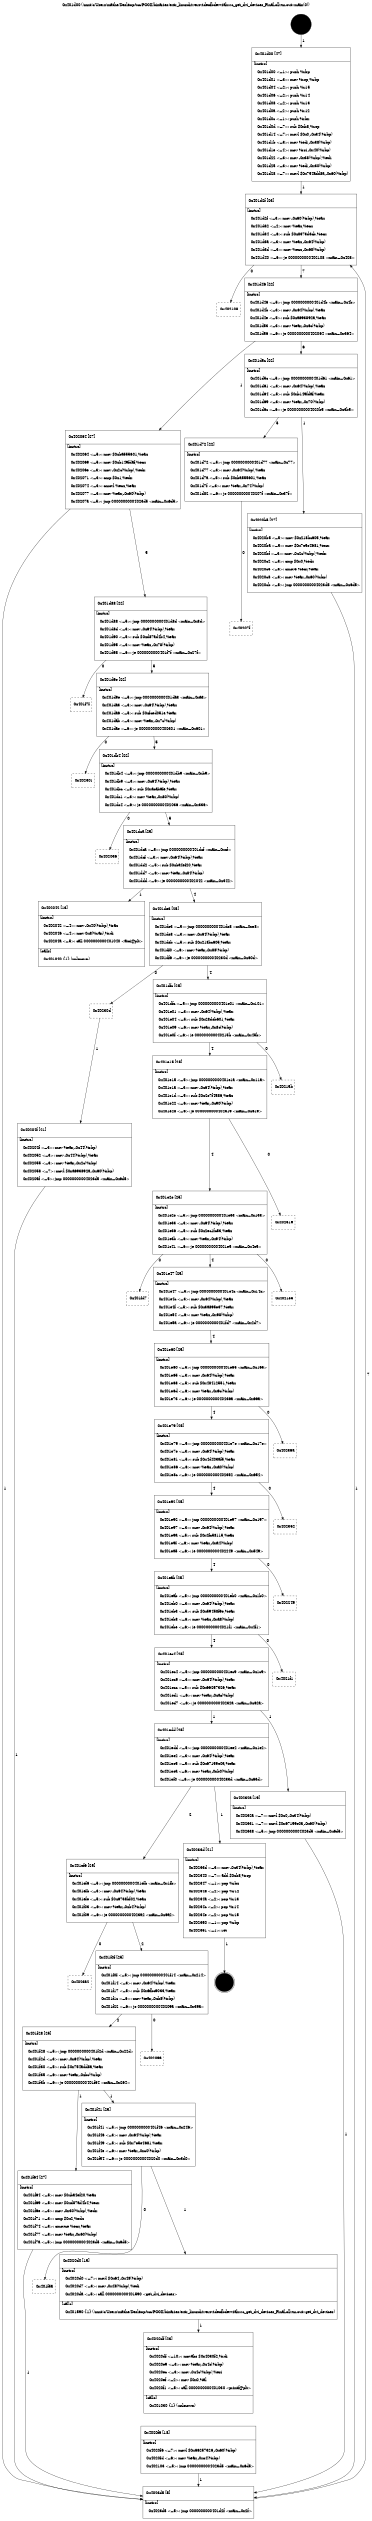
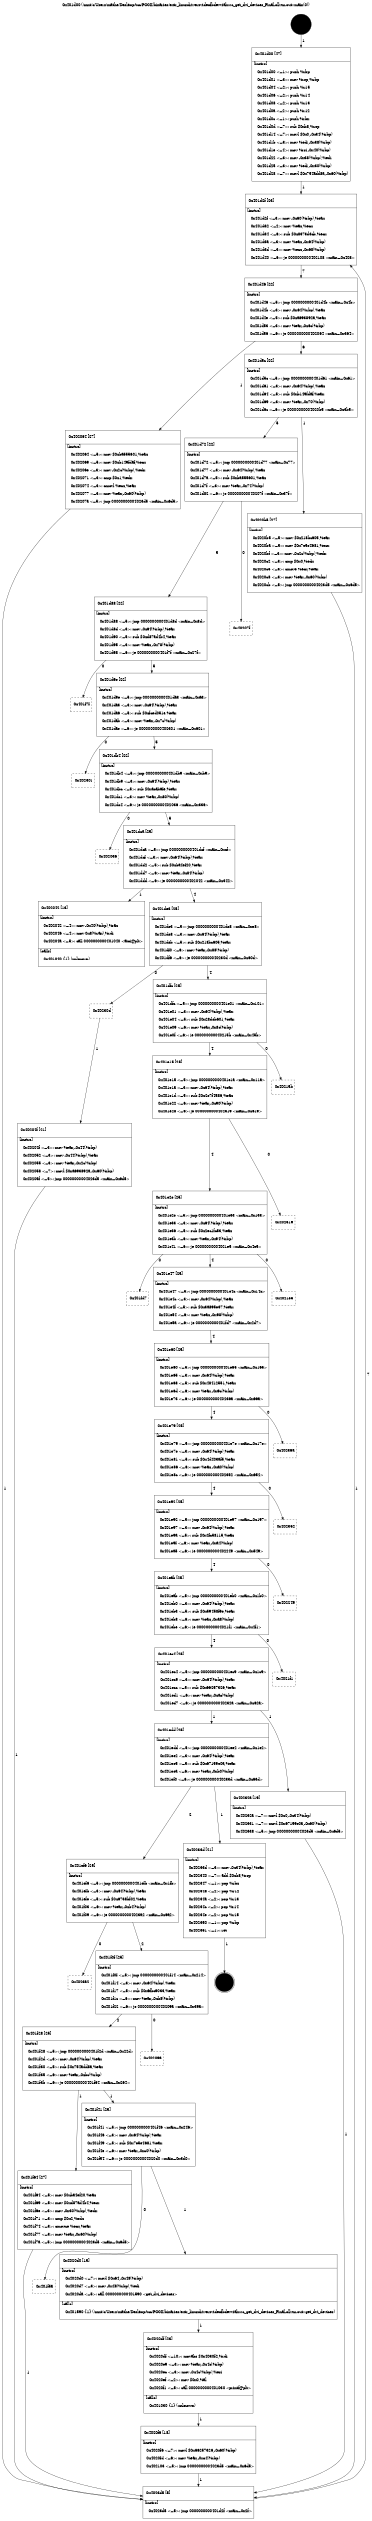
(229, 310) -> none
(137, 552) -> (197, 548)
none -> (198, 2418)
